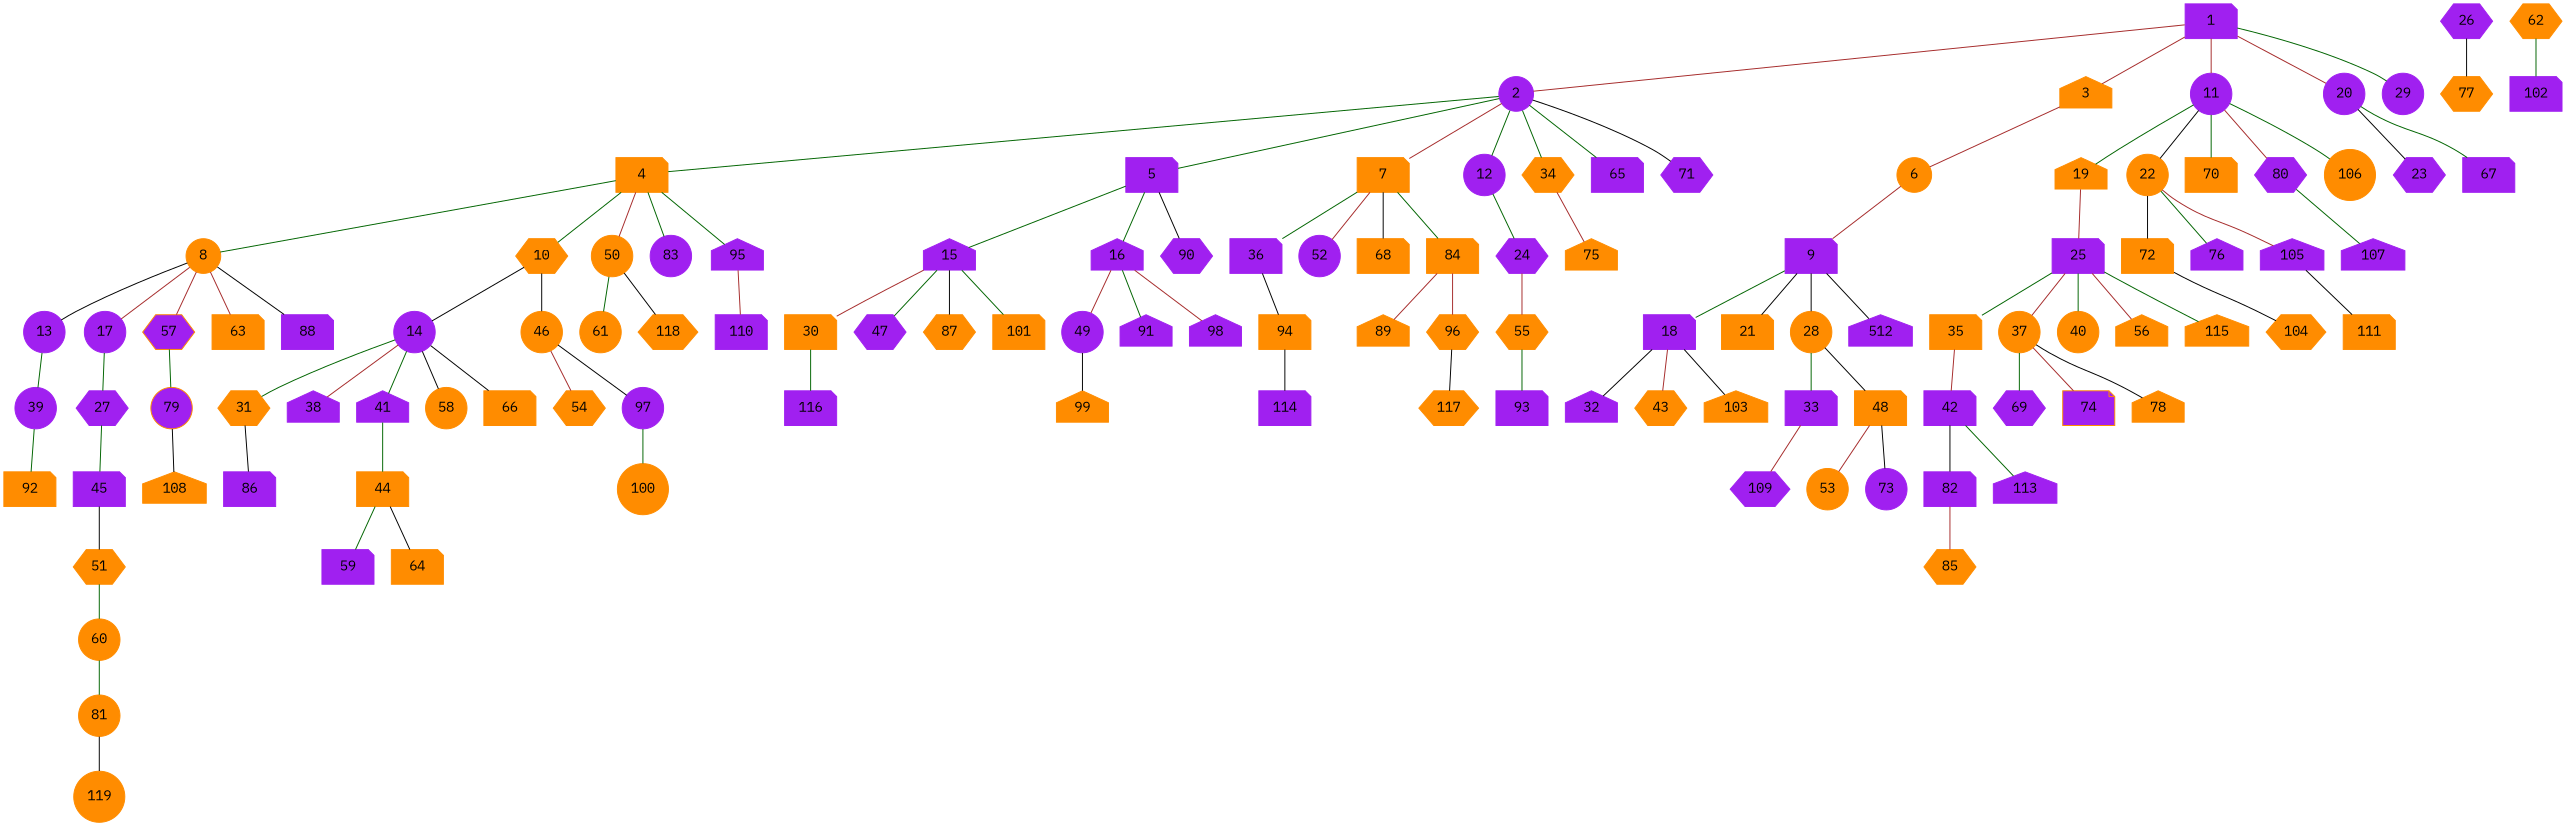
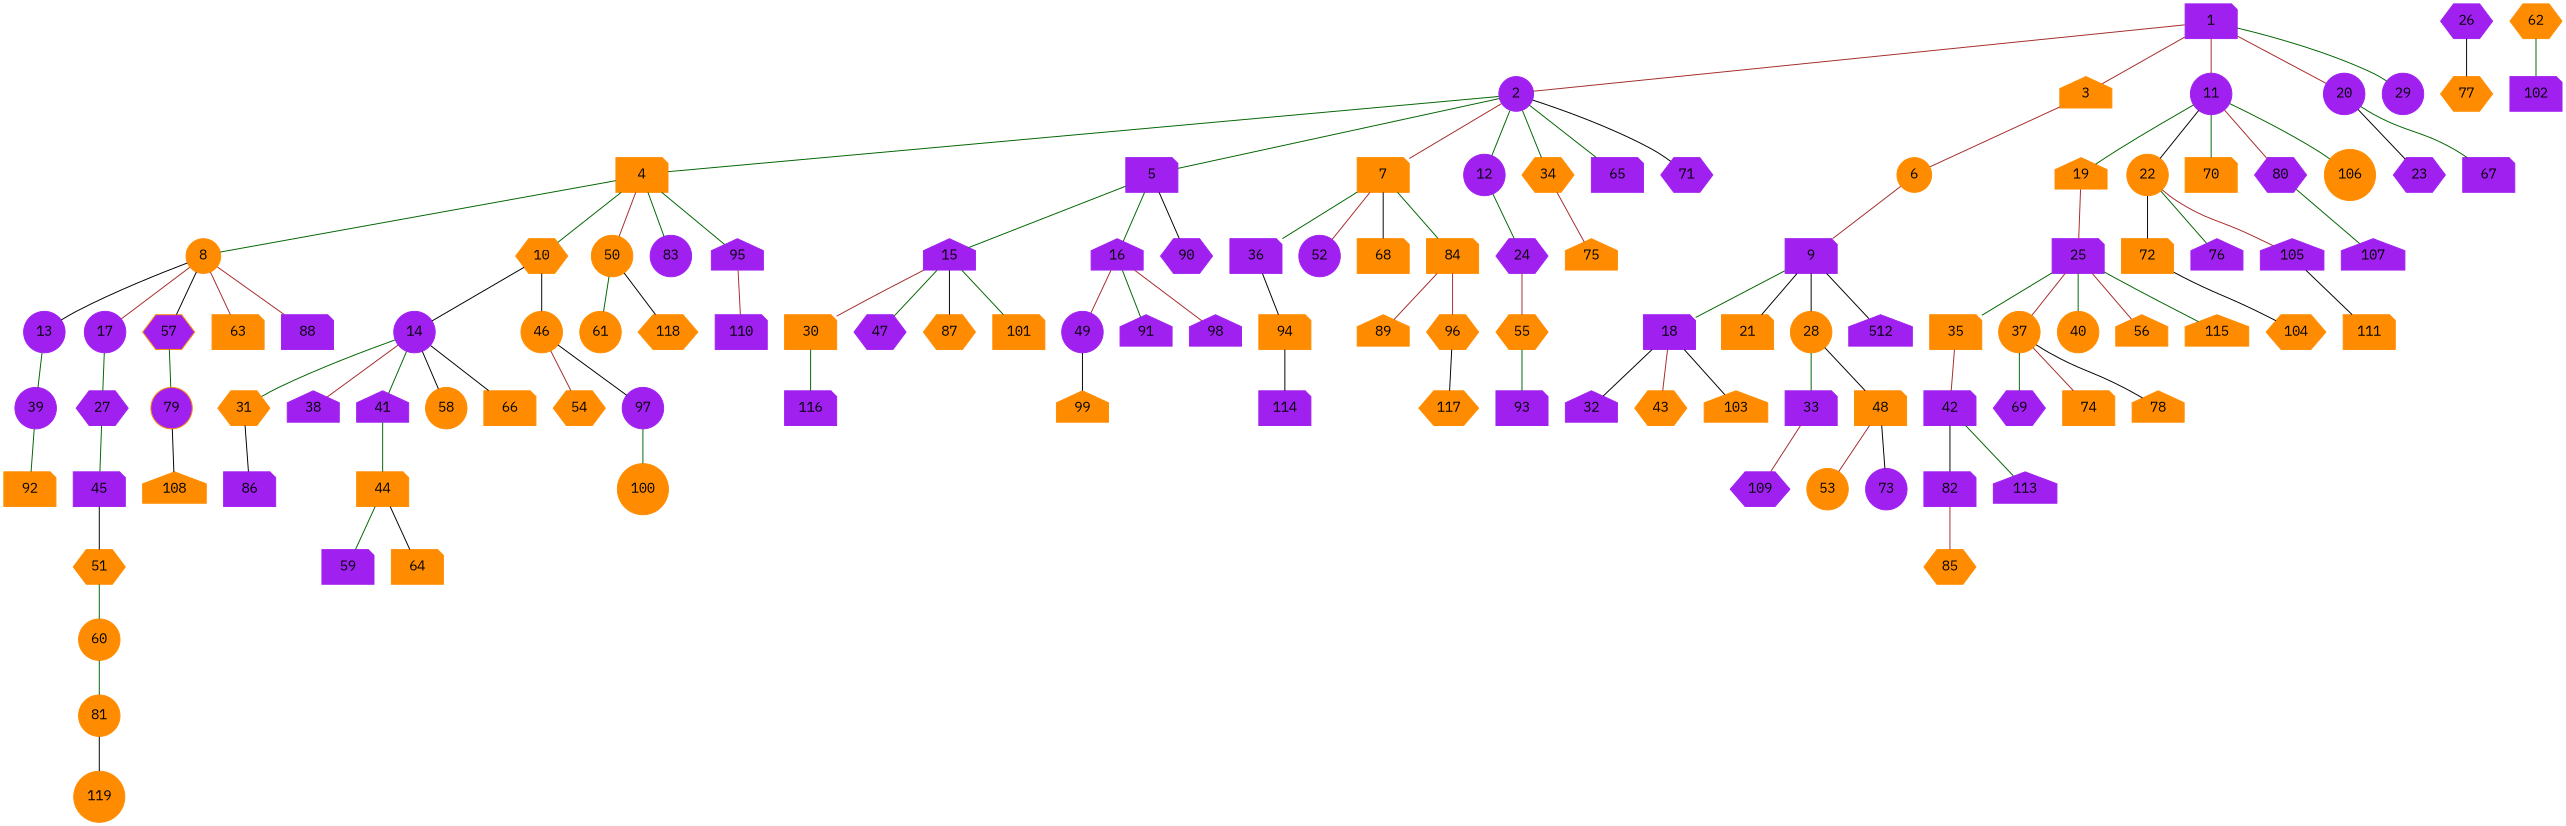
(251, 291) -> (251, 291)
(186, 293) -> (186, 293)
(2089, 408) -> (2089, 408)
